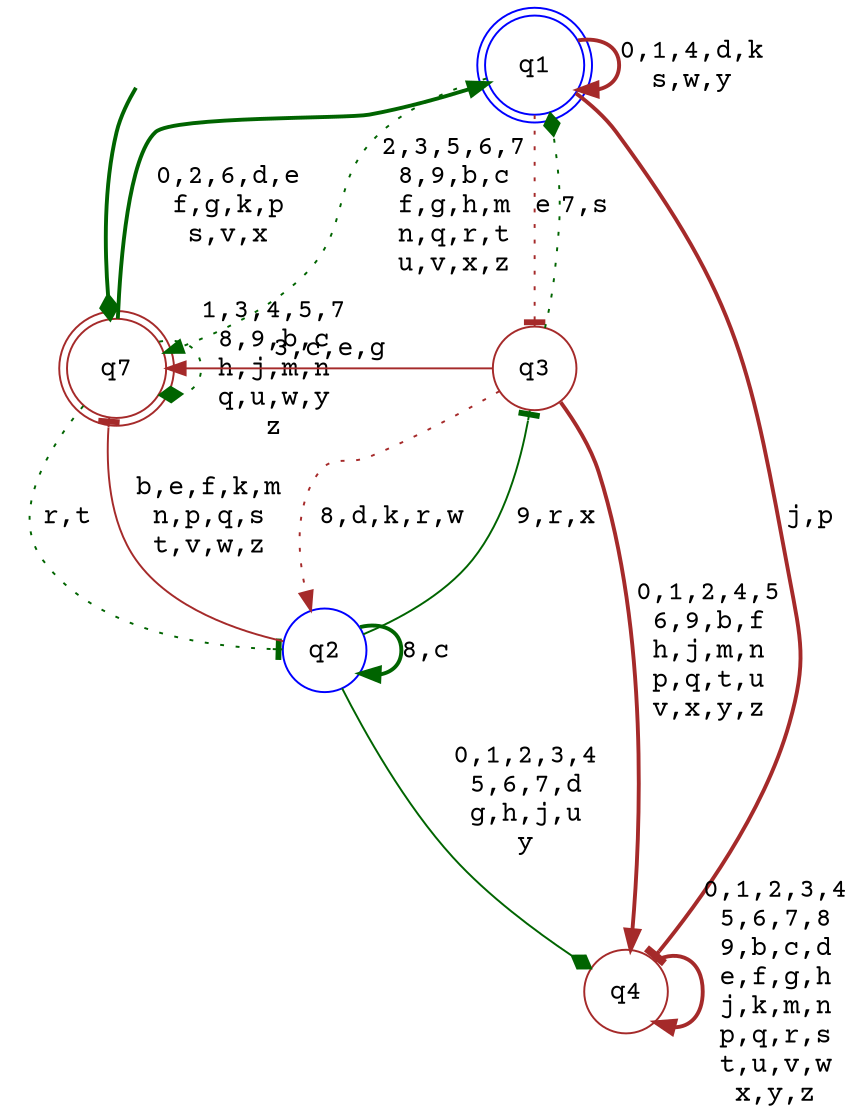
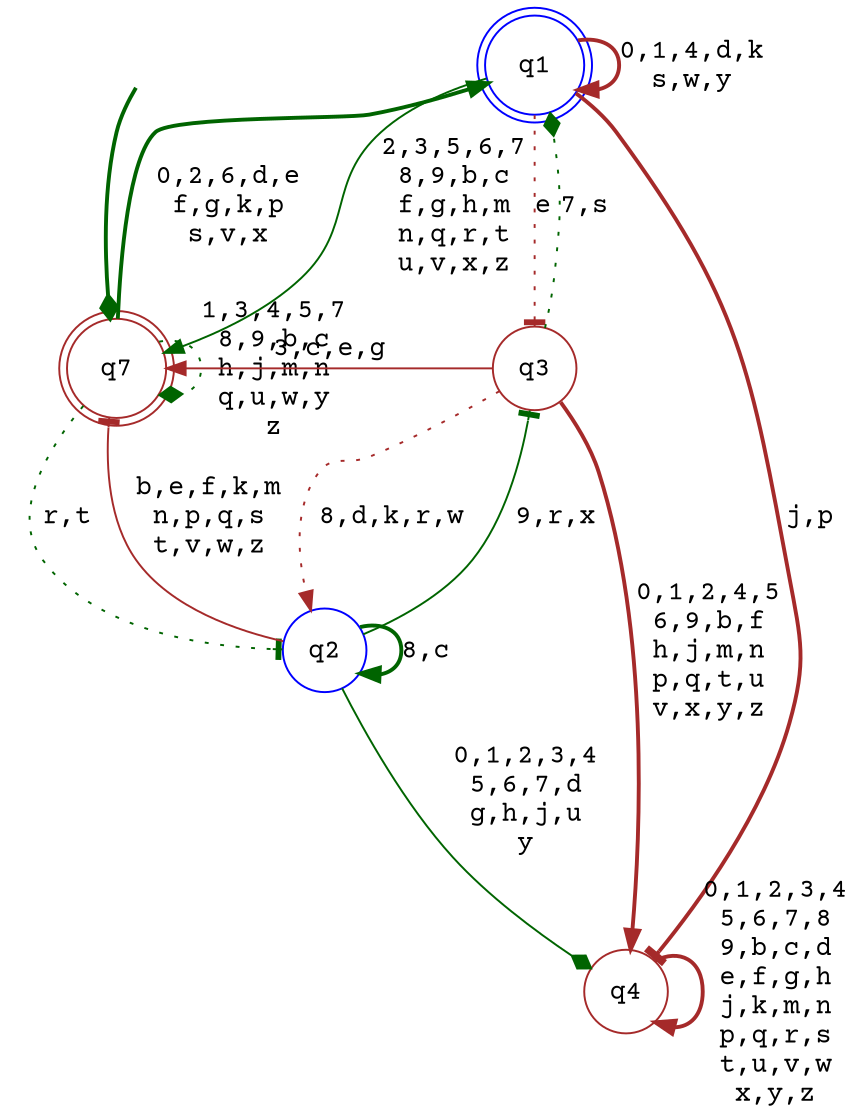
(338, 214) -> (338, 214)
